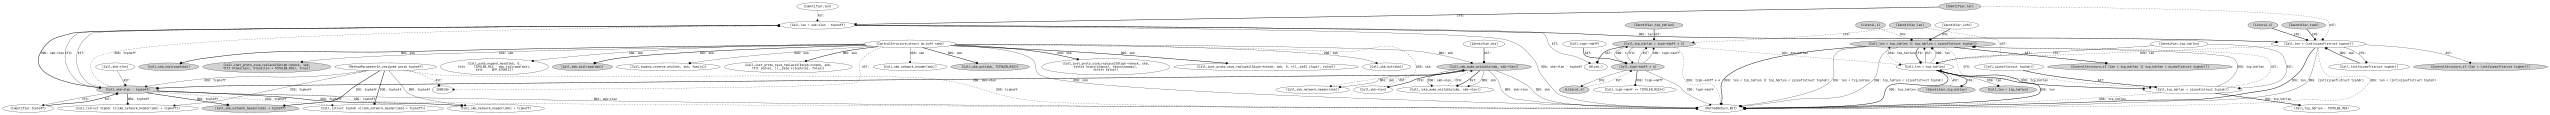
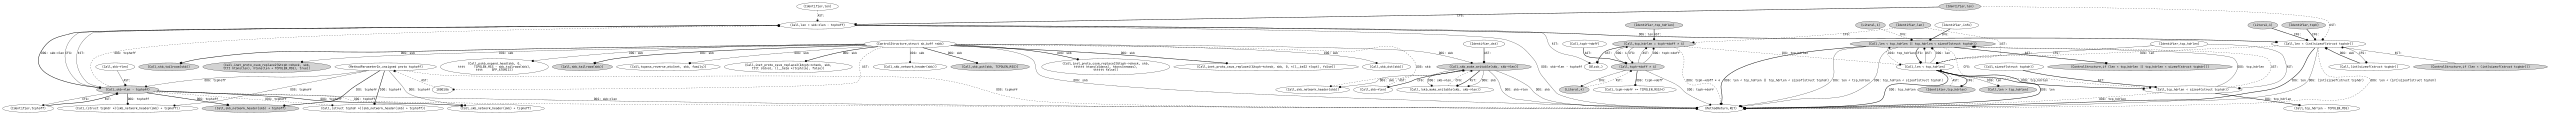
(2418, 49) -> (2400, 55)
(424, 75) -> (415, 80)
(813, 81) -> none
